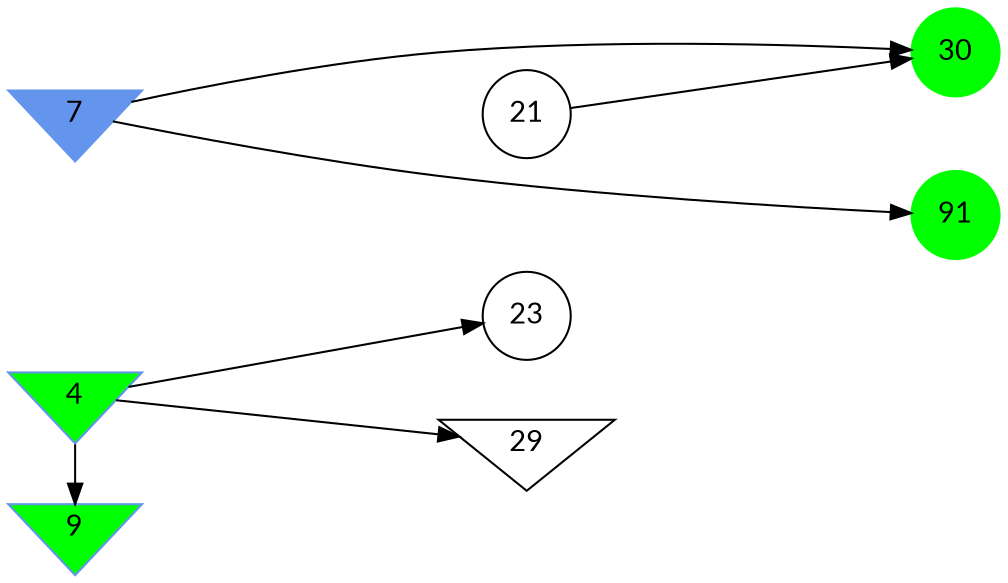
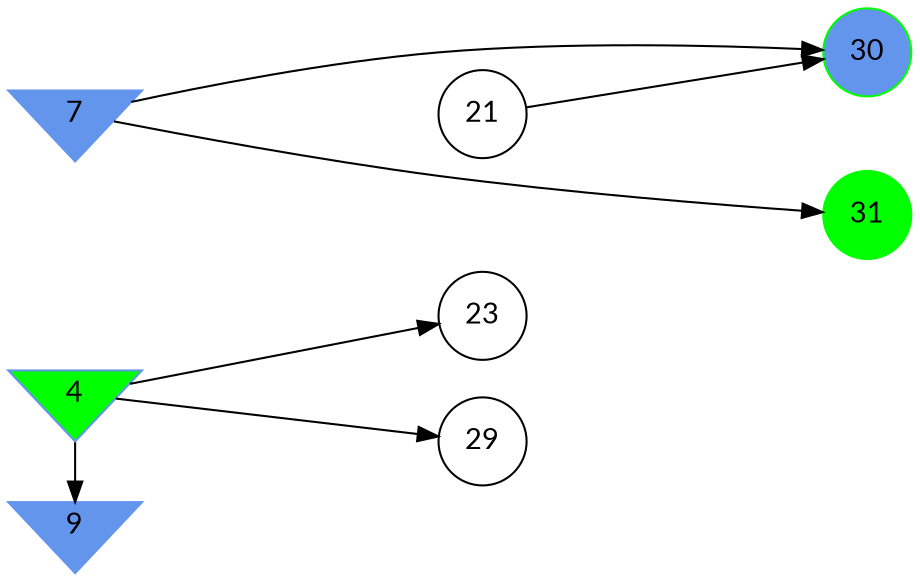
(956, 52) -> (867, 52)
(956, 215) -> (867, 215)
(527, 443) -> (483, 441)
(75, 528) -> (75, 526)
